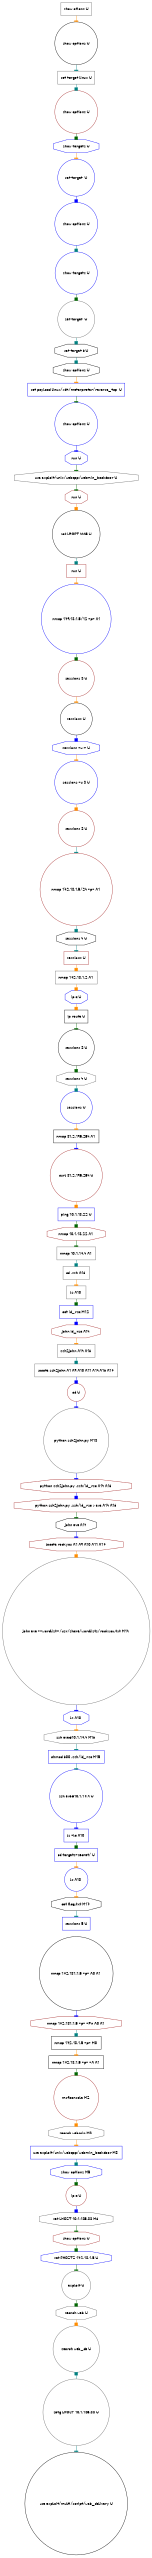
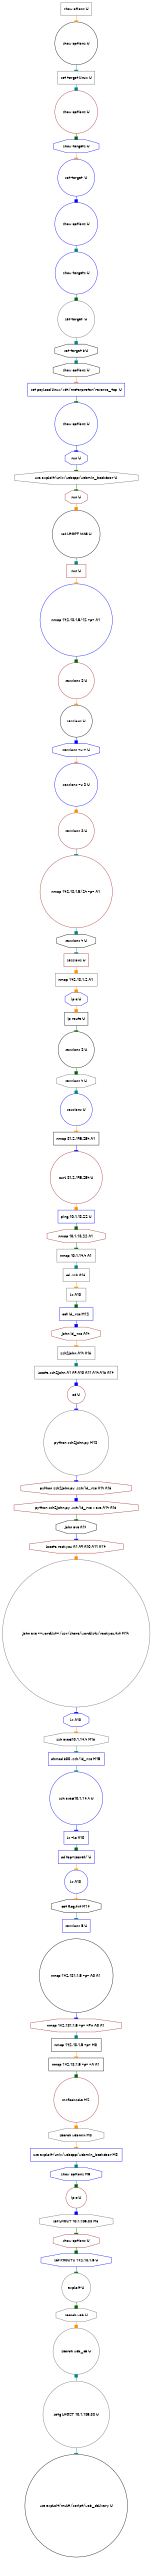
(76, 619) -> (76, 620)
(76, 1855) -> (76, 1857)
